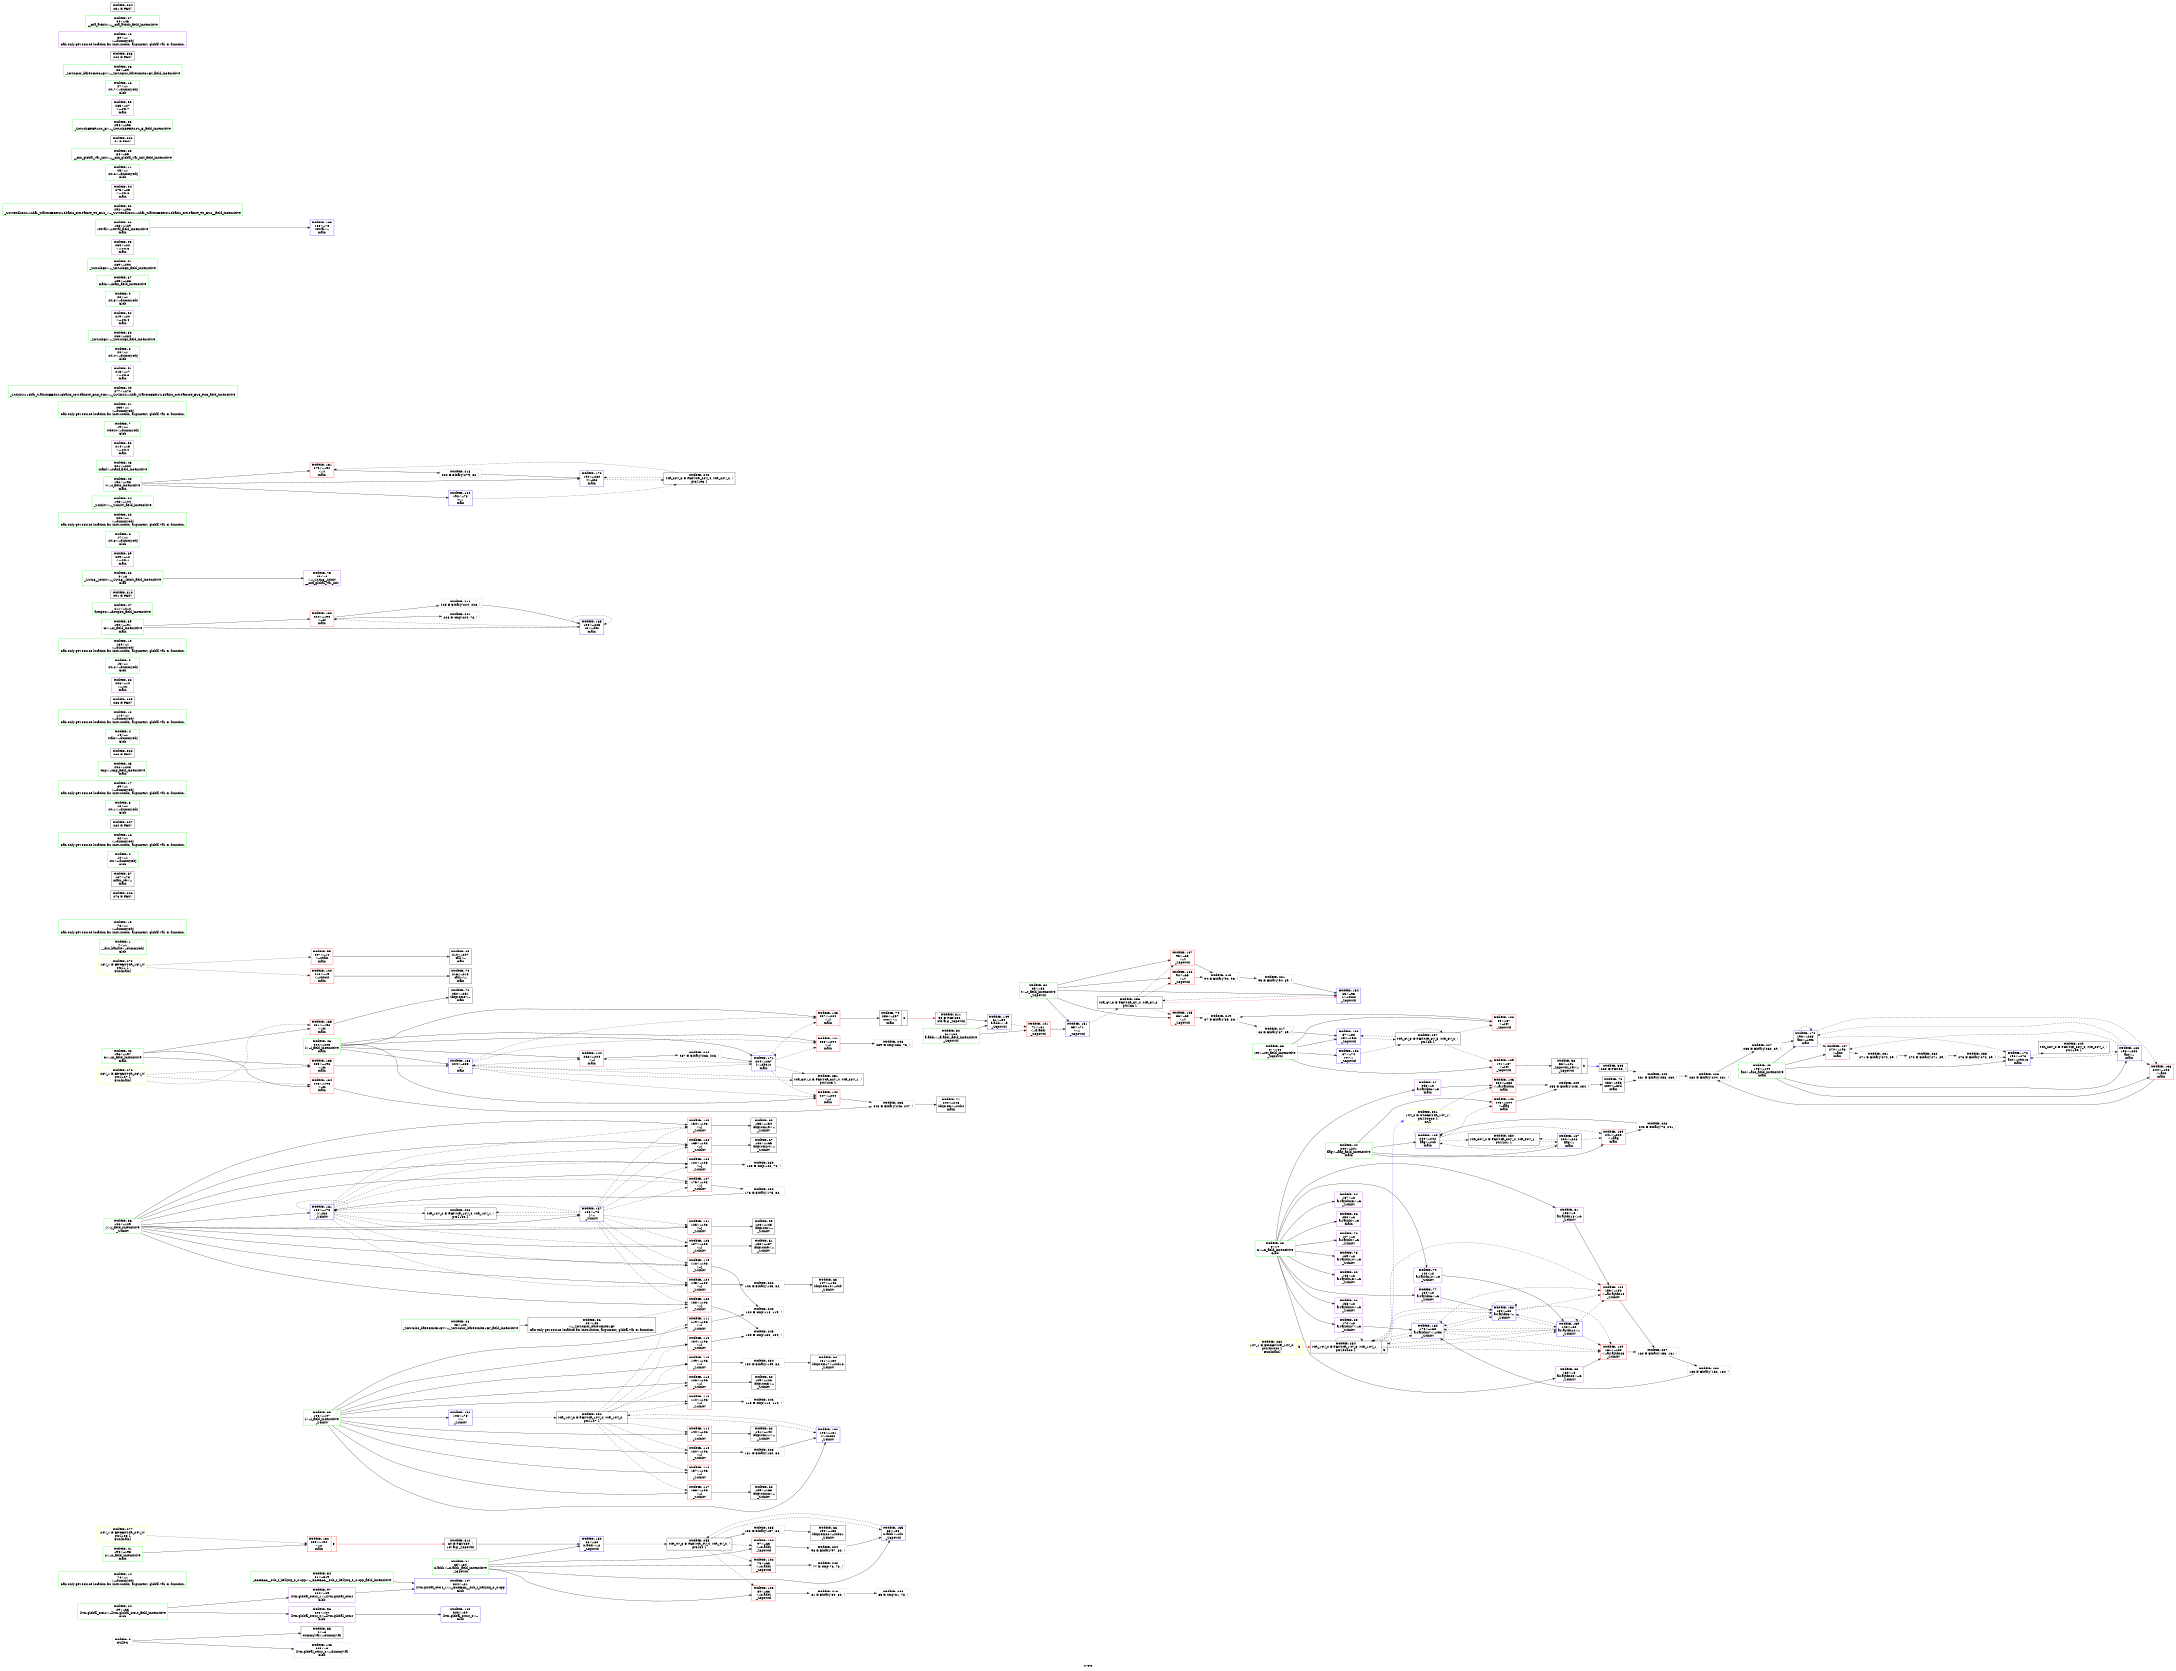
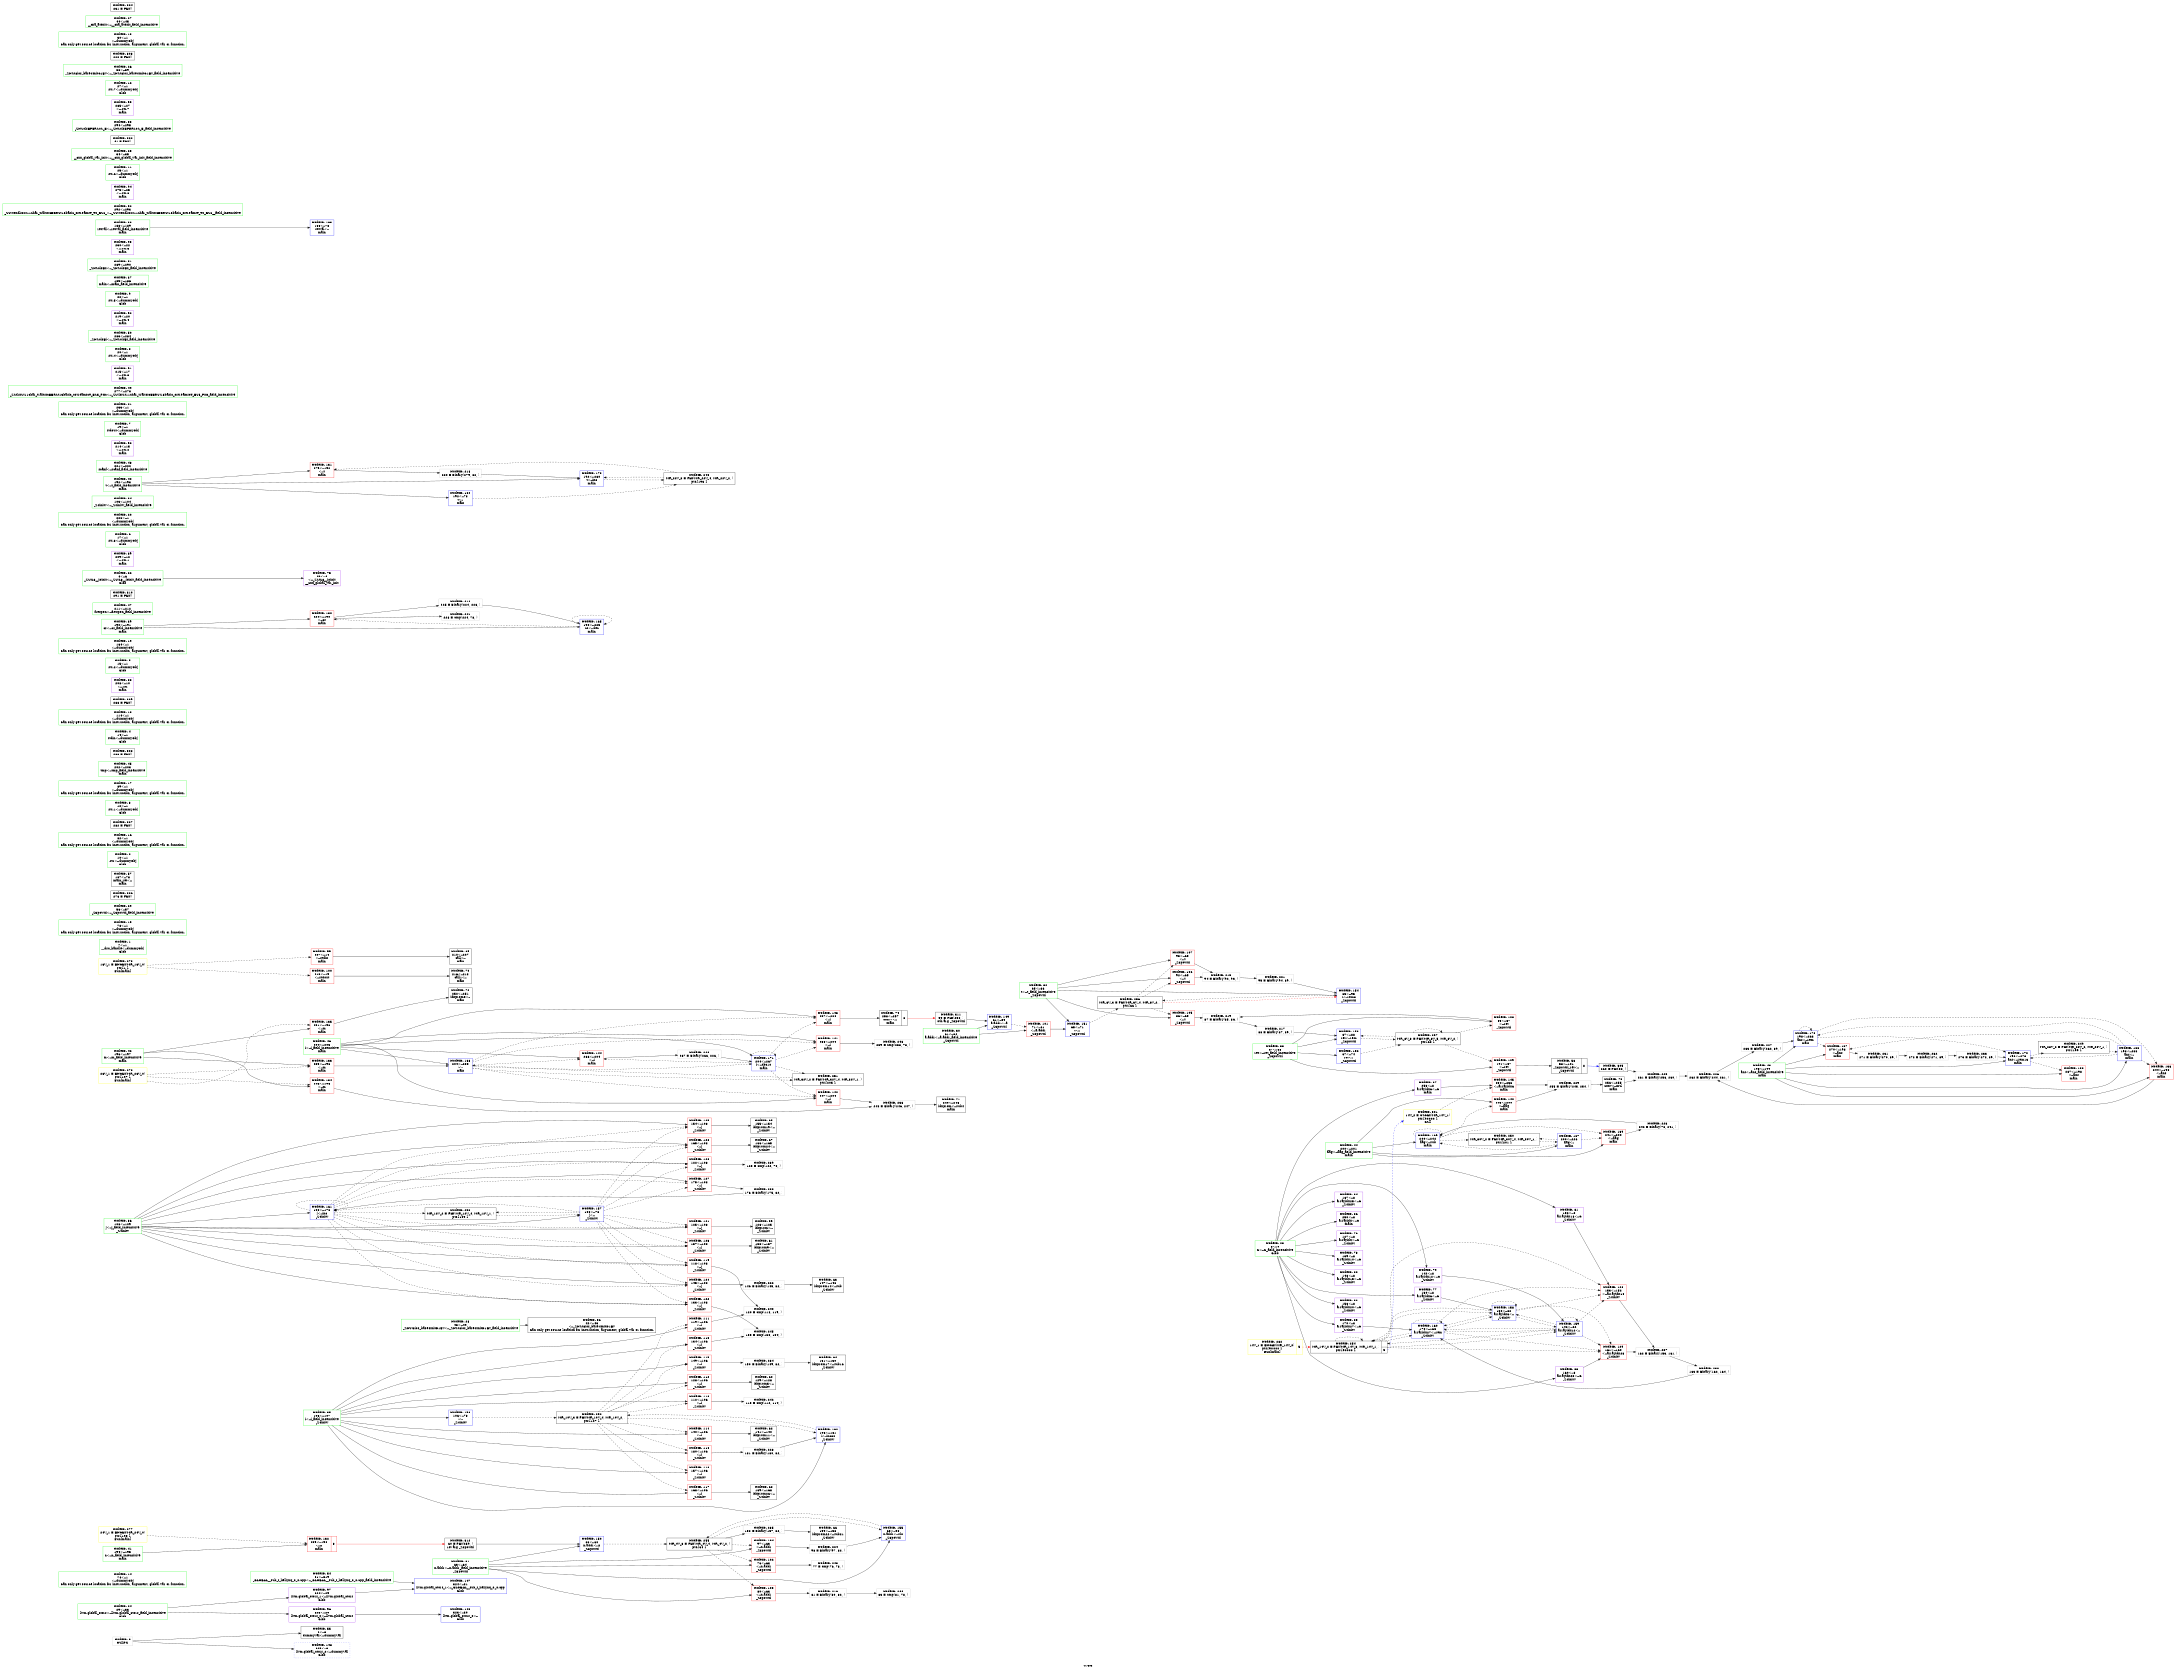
(123, 40) -> (123, 40)
none -> (123, 910)
none -> (2074, 1074)
(662, 1313) -> (456, 1294)
